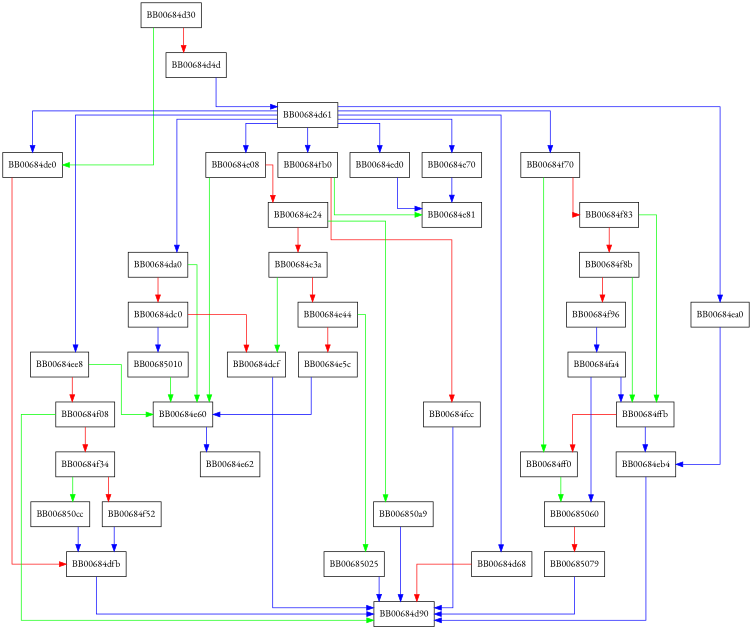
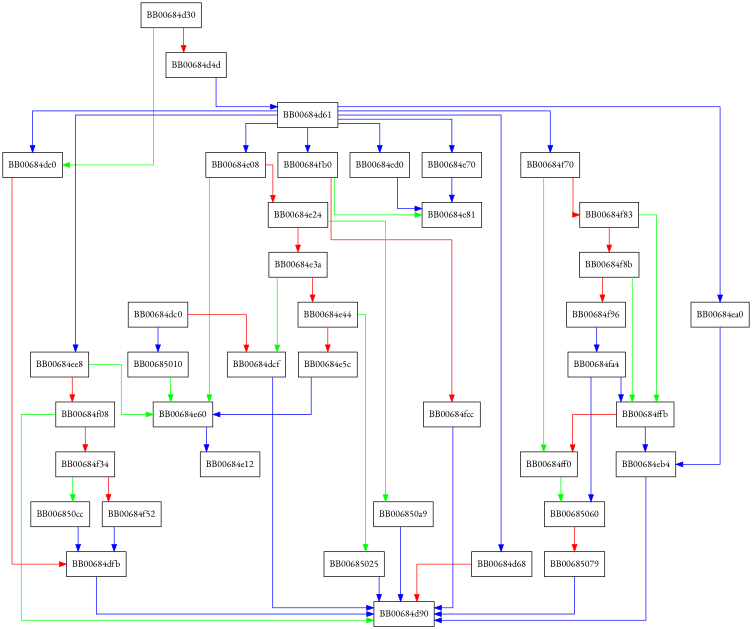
(158, 265) -> none
(230, 464) -> (230, 464)
